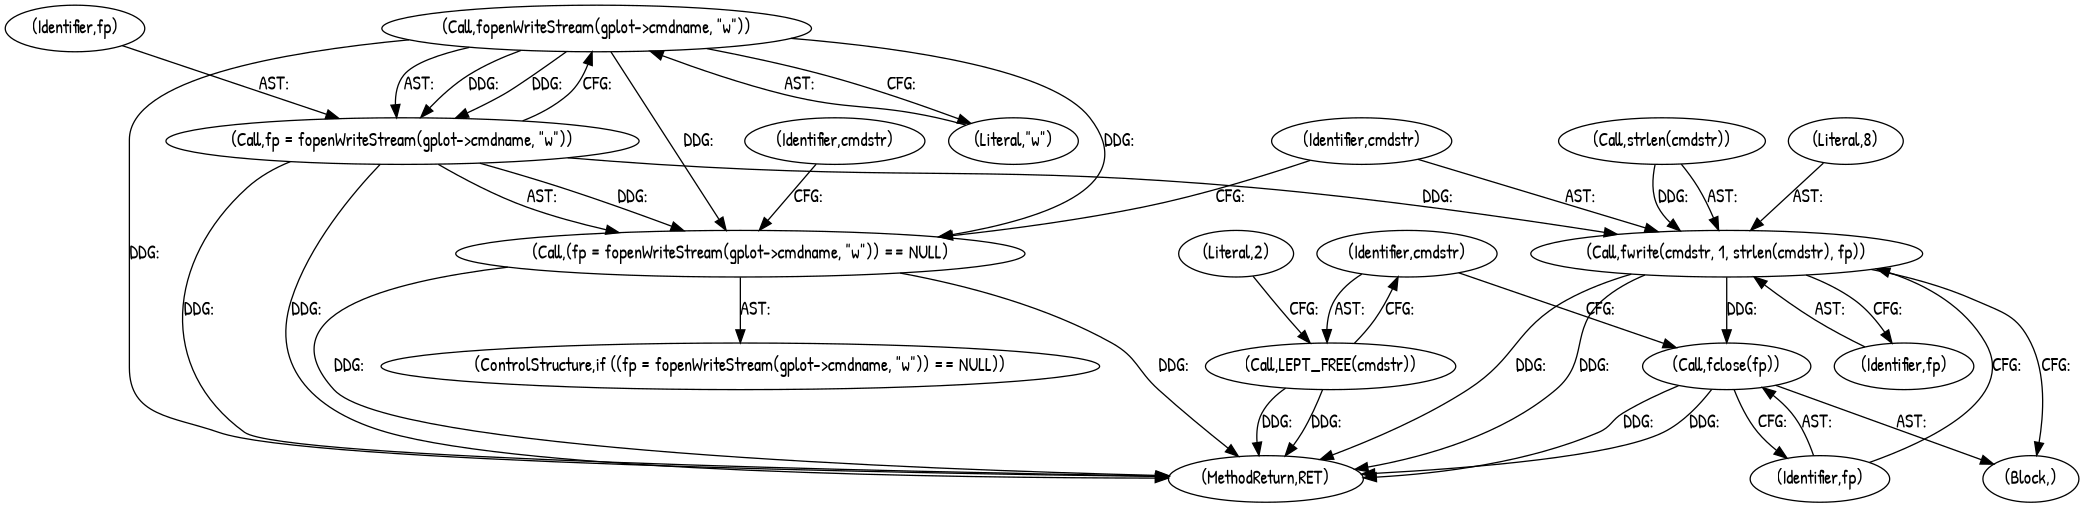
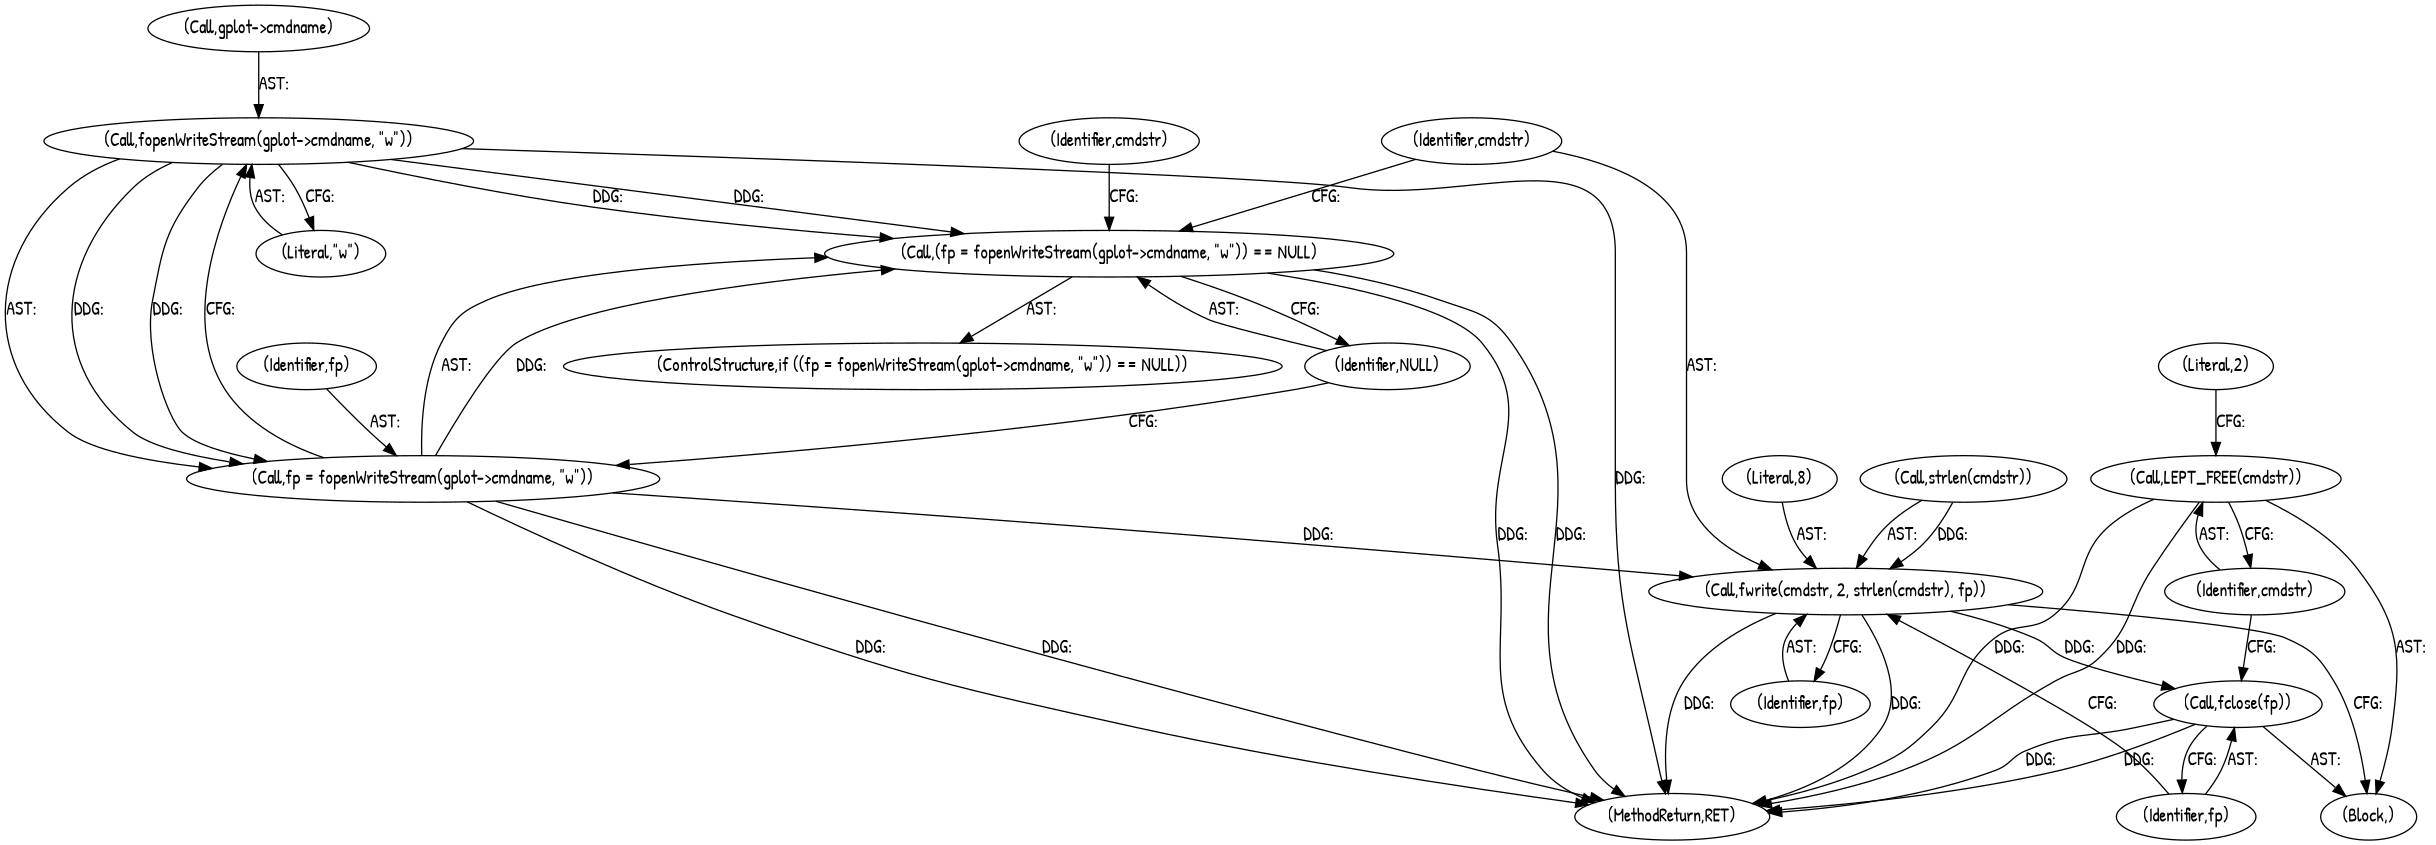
none -> (259, 28)
(1727, 254) -> (1846, 592)
none -> (1388, 366)
none -> (2386, 615)
